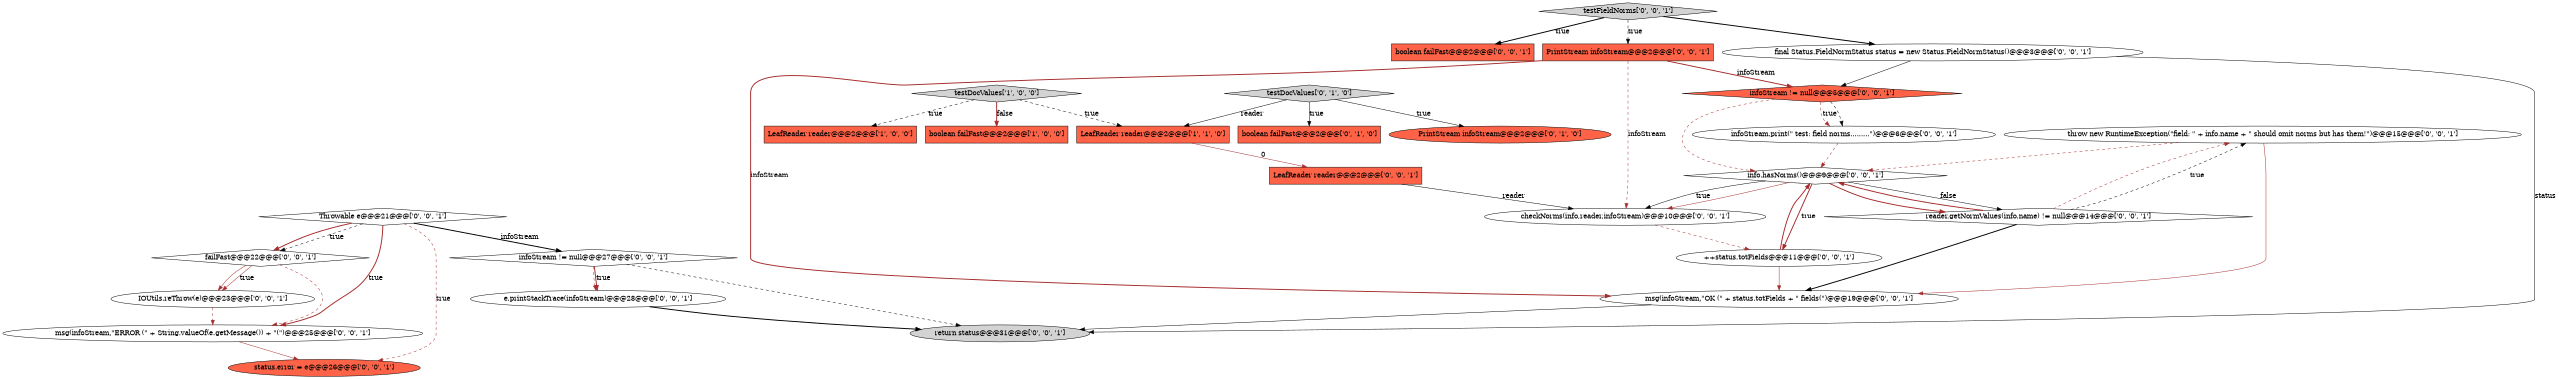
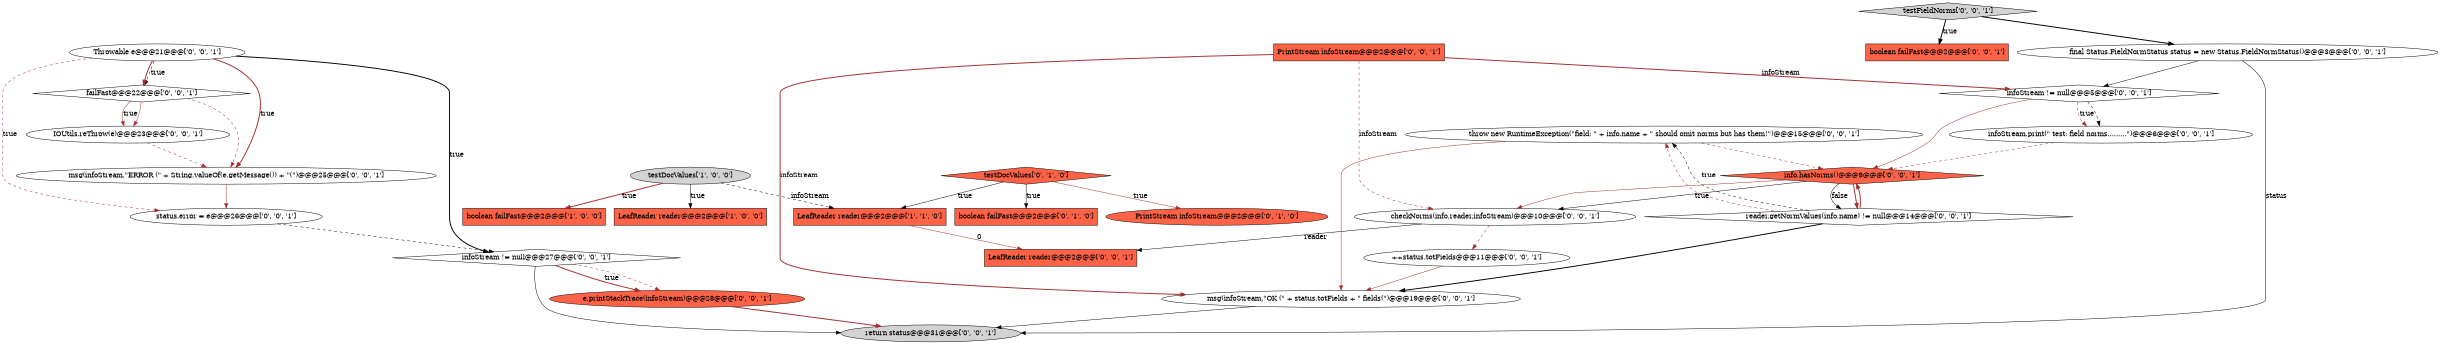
(1628, 30) -> none
(997, 94) -> (690, 176)
(1309, 94) -> (1026, 176)
(1822, 94) -> (2079, 94)
(925, 112) -> (690, 194)
(1397, 112) -> (1114, 195)
(1005, 114) -> (629, 196)
(1092, 114) -> (810, 196)
(1252, 114) -> (965, 196)
(1688, 127) -> (1950, 124)
(1816, 176) -> (1852, 176)
(1485, 196) -> (1282, 237)
(1798, 214) -> none
(1789, 216) -> none
(383, 217) -> (157, 52)
(520, 237) -> (457, 155)
none -> (384, 238)
(791, 295) -> (668, 327)
(598, 299) -> (677, 299)
(782, 321) -> (804, 316)
(324, 368) -> (226, 217)
